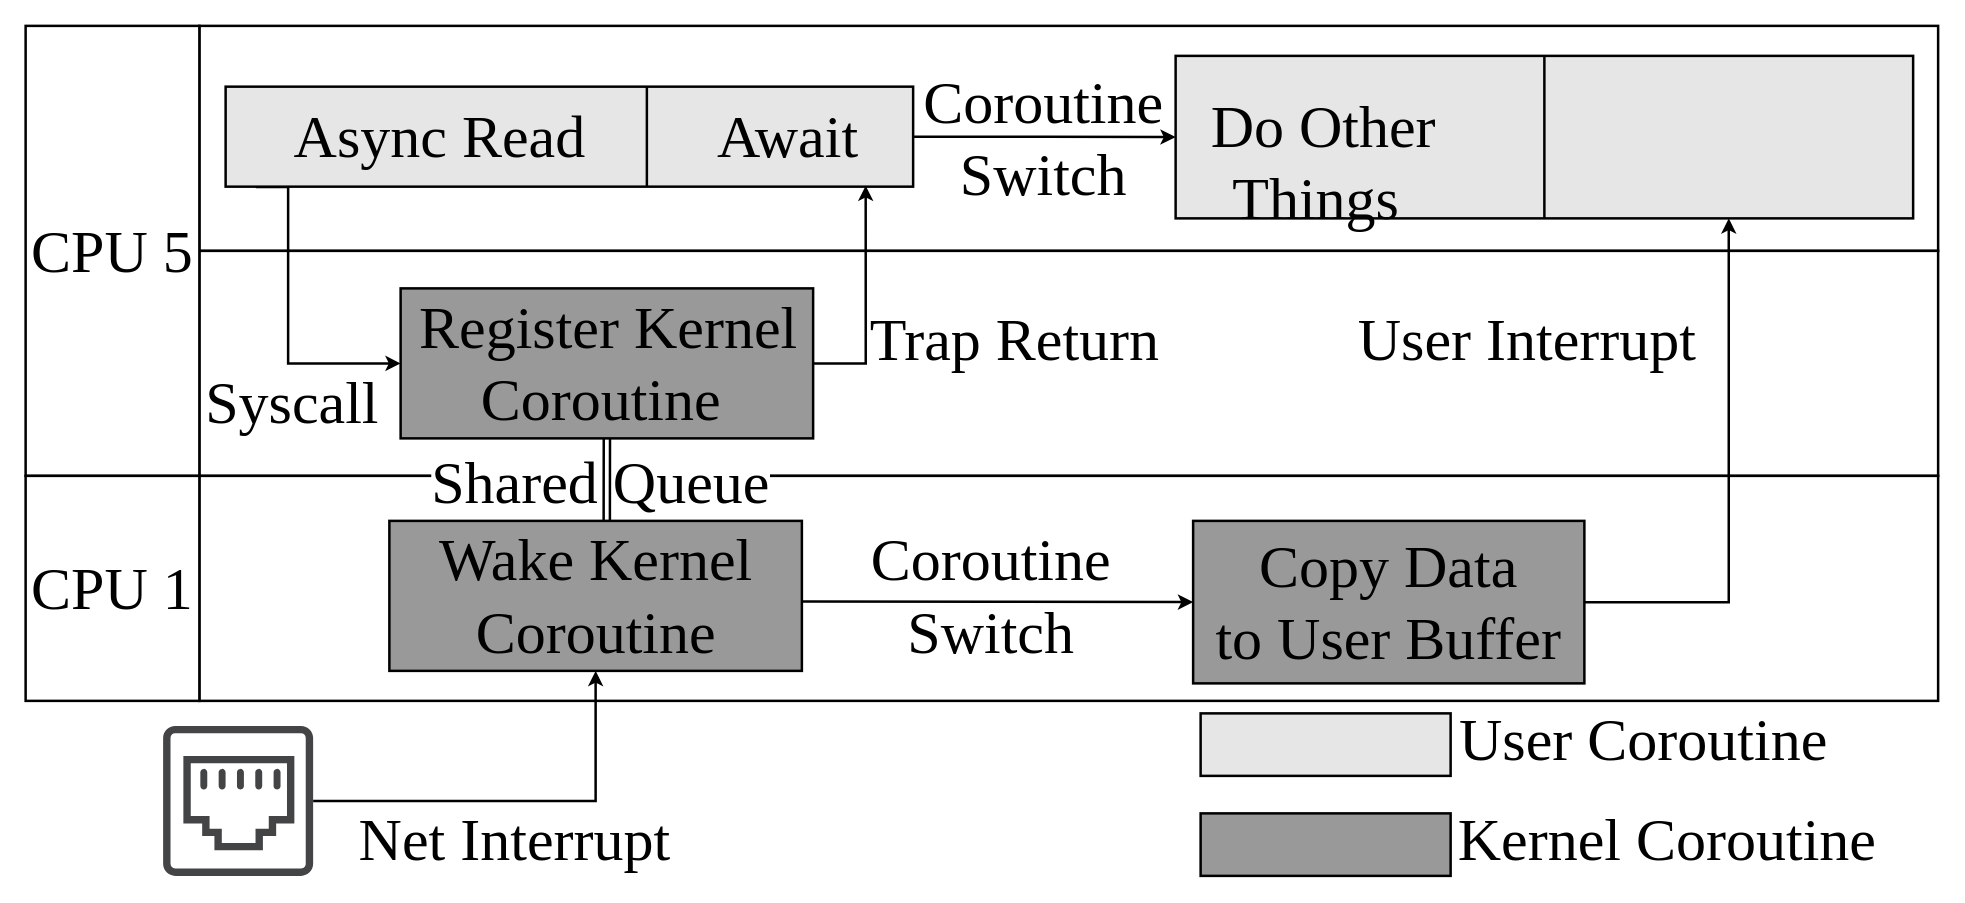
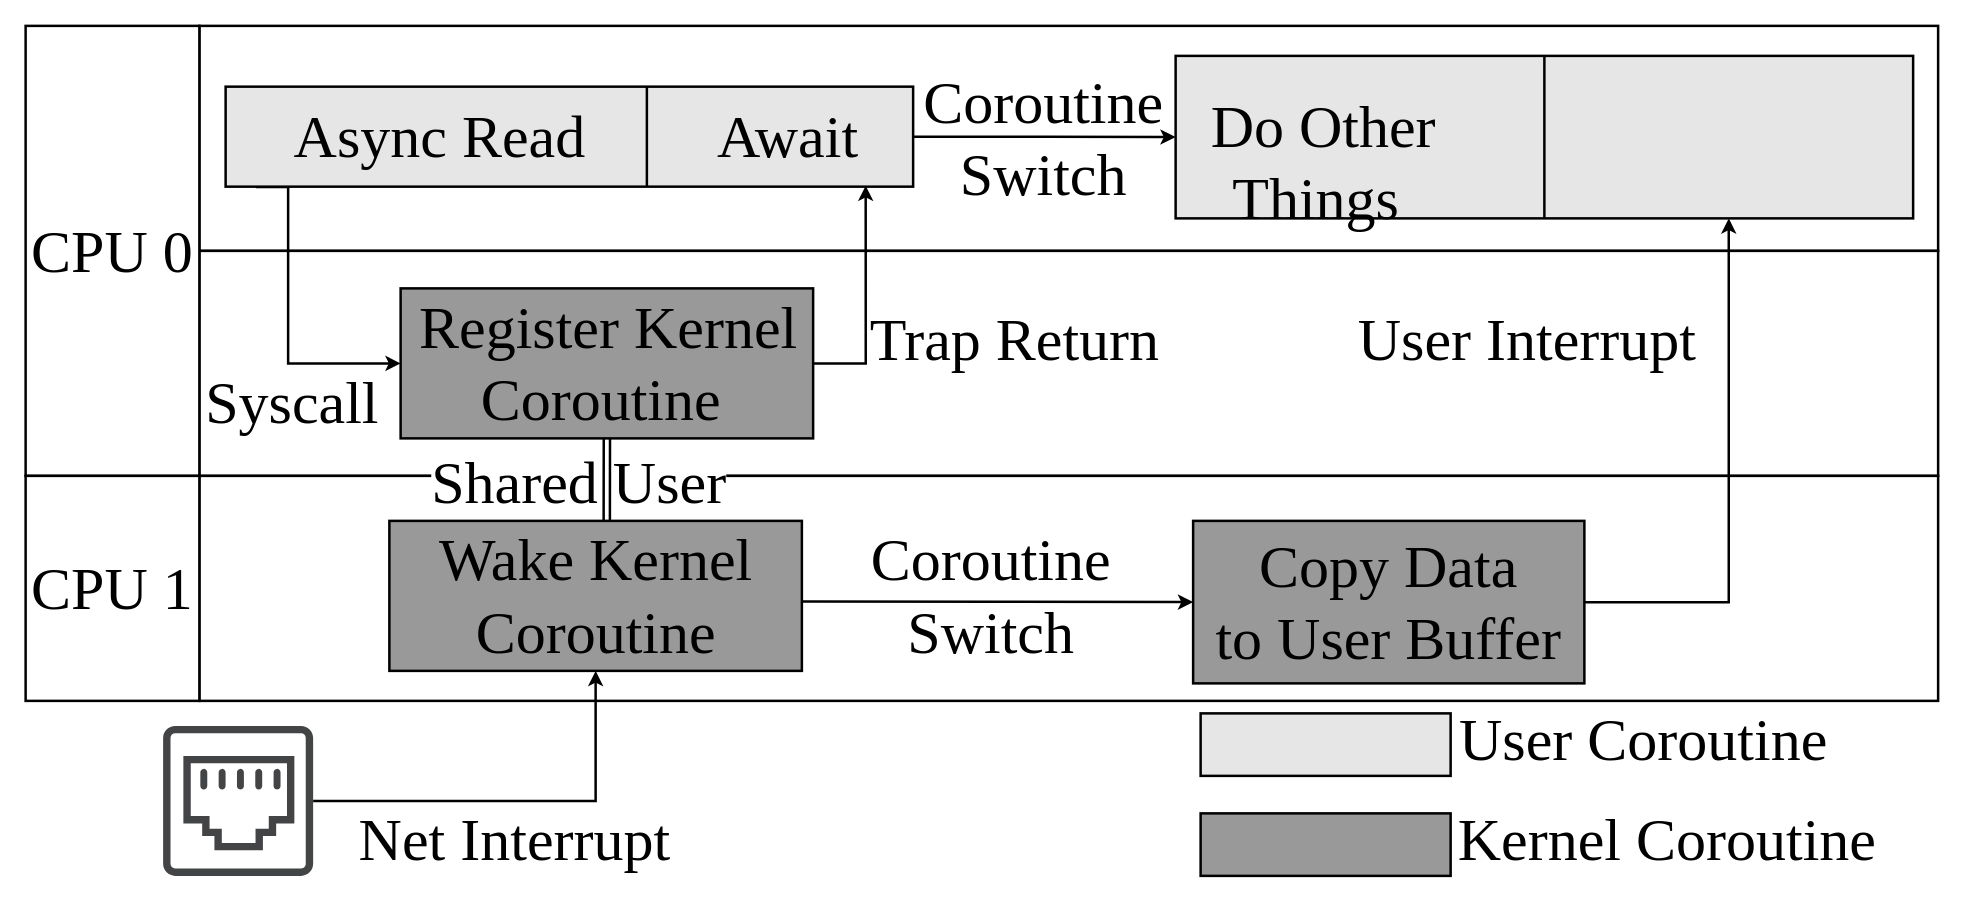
(113, 251) -> (113, 251)
(480, 456) -> (476, 456)
